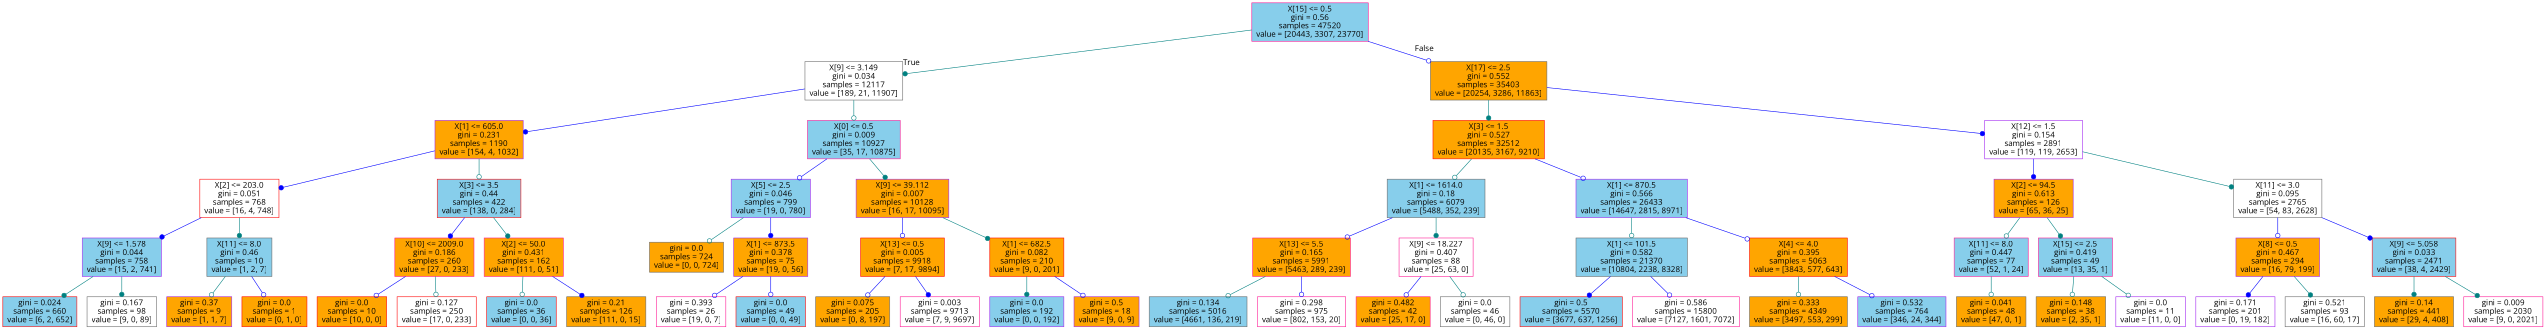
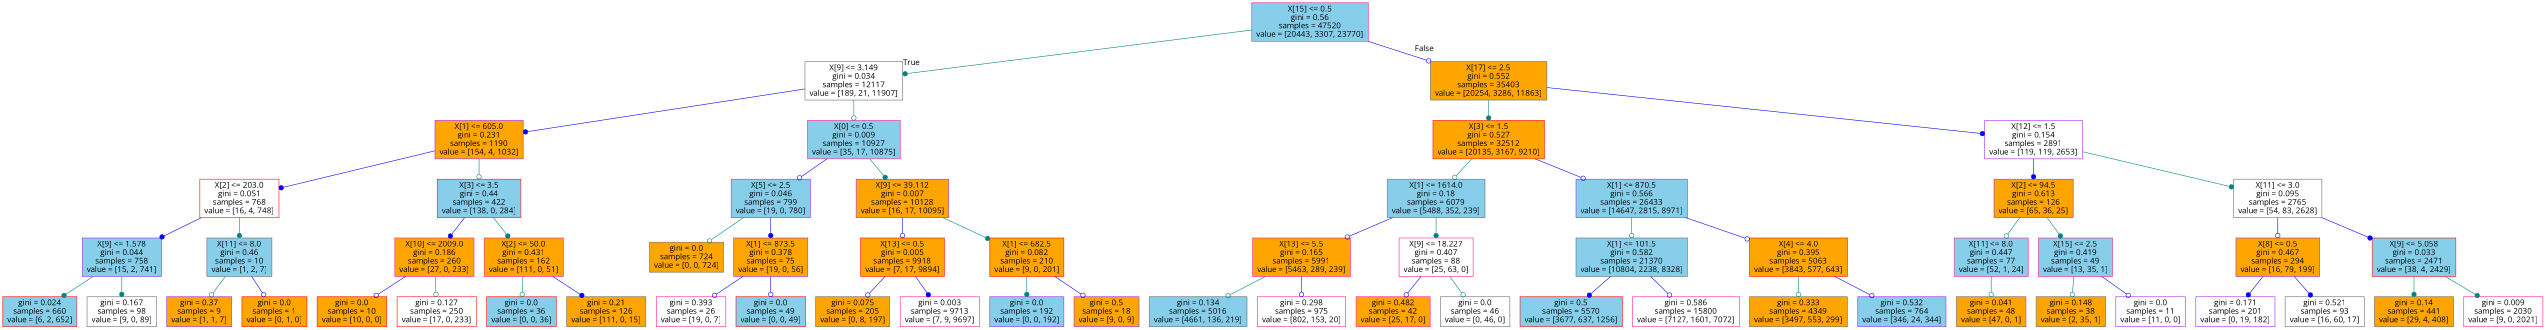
(2114, 285) -> (2114, 285)
(2302, 285) -> (2302, 285)
